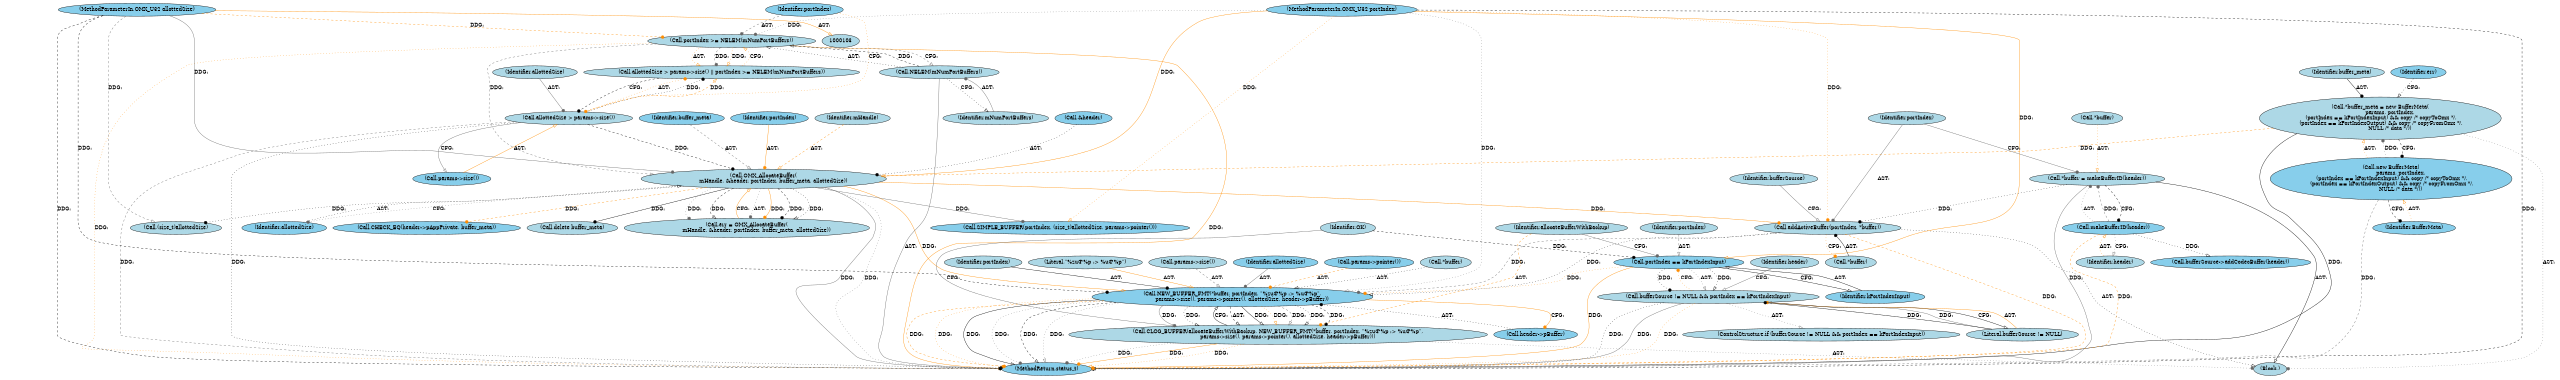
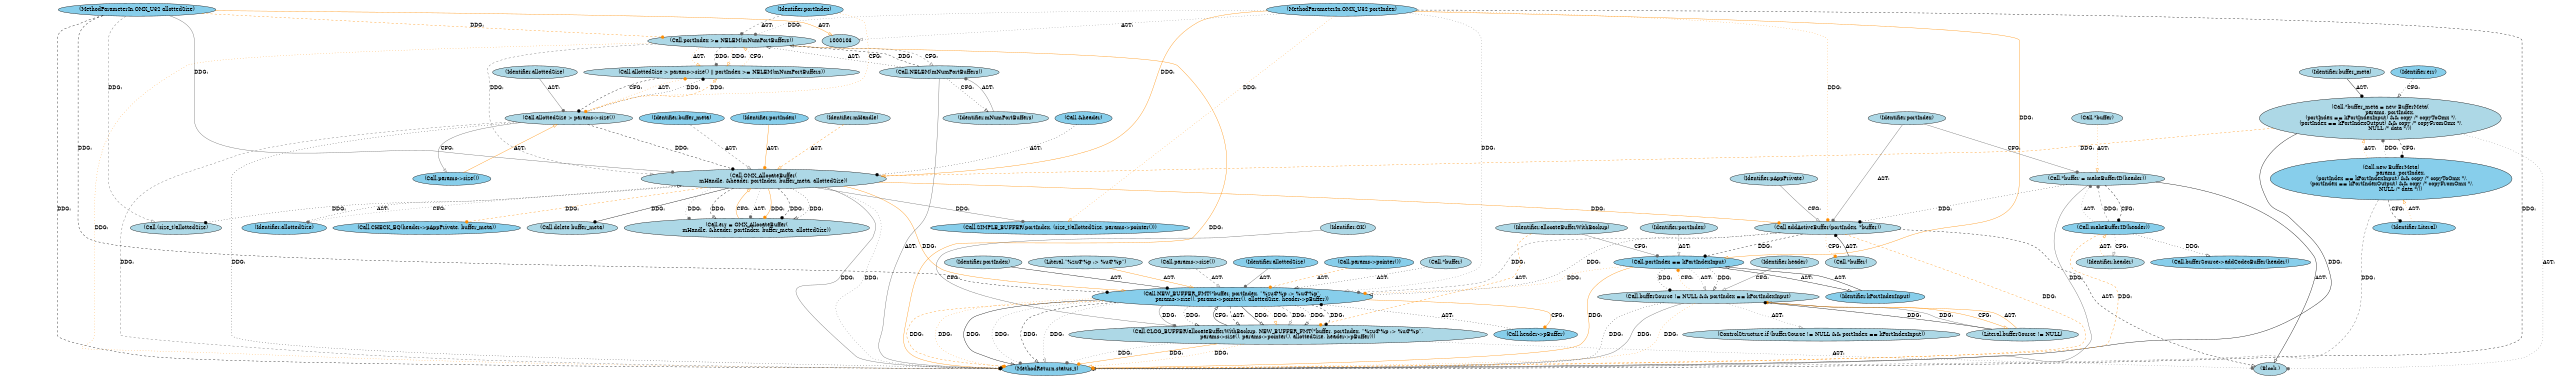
none -> (1072, 26)
(1774, 179) -> (1774, 179)
(2414, 228) -> (2414, 228)
(1502, 244) -> (1755, 245)
(1808, 278) -> (1808, 278)
(2082, 279) -> (2082, 279)
(1946, 312) -> (1946, 312)
